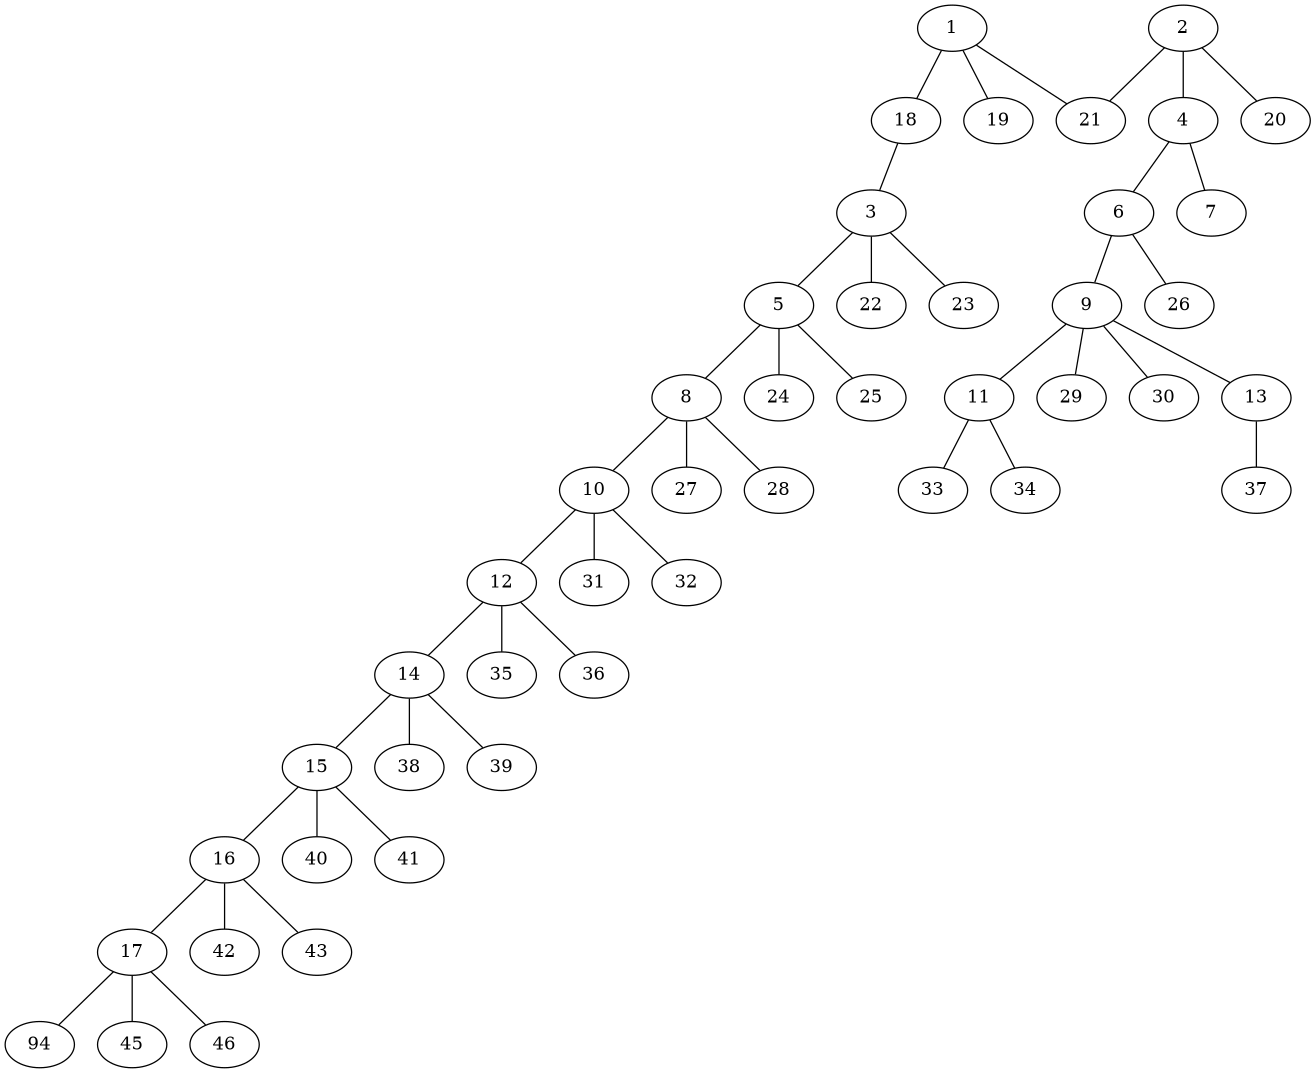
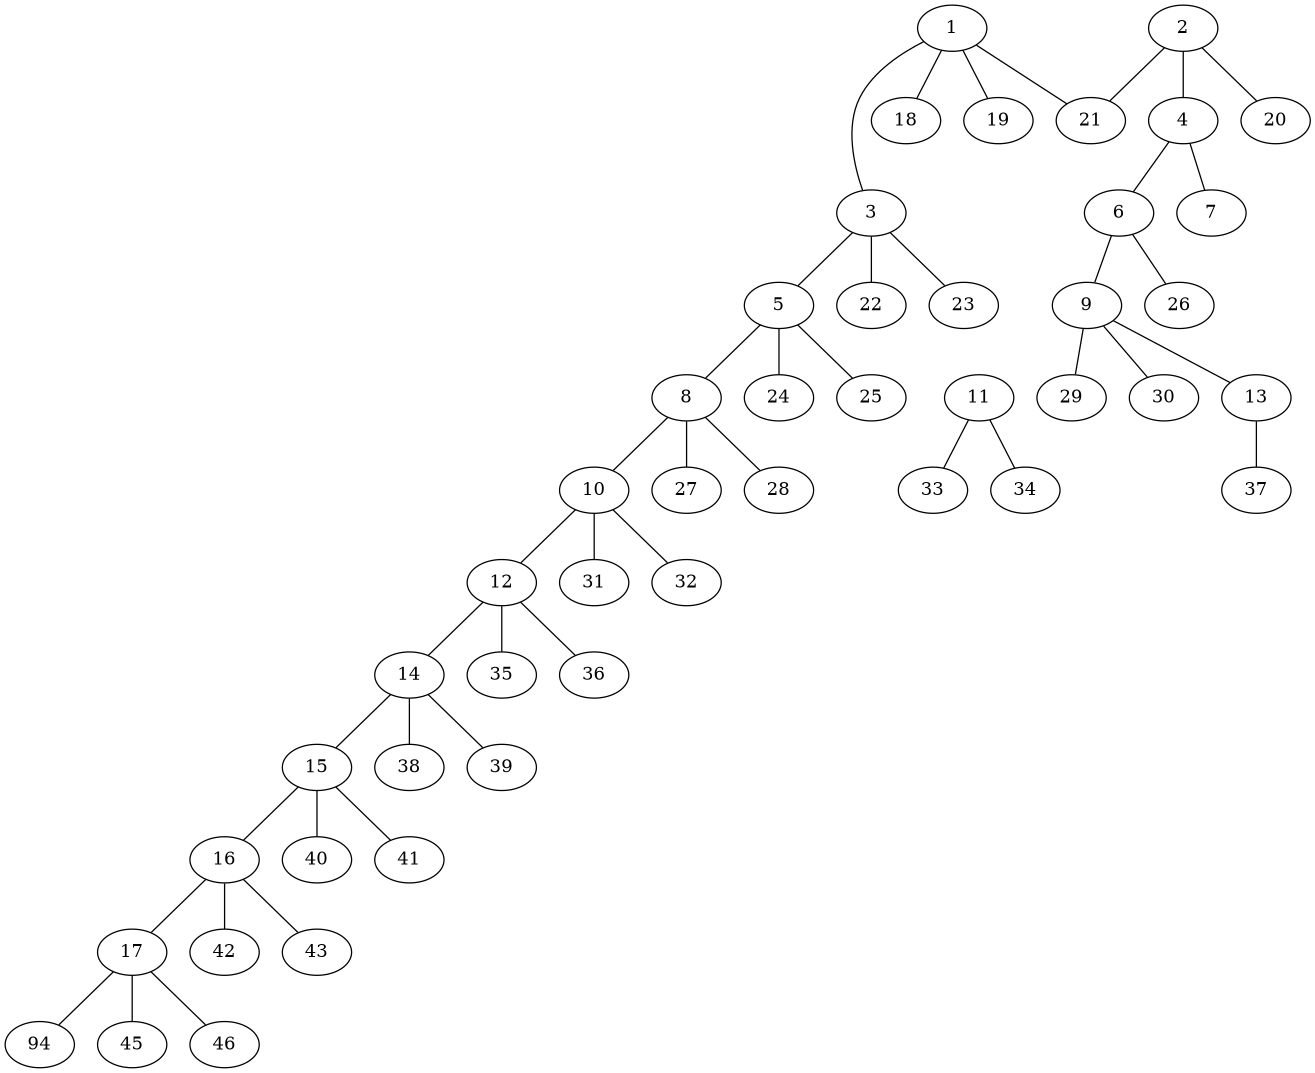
(889, 167) -> (858, 102)
(1033, 352) -> none
